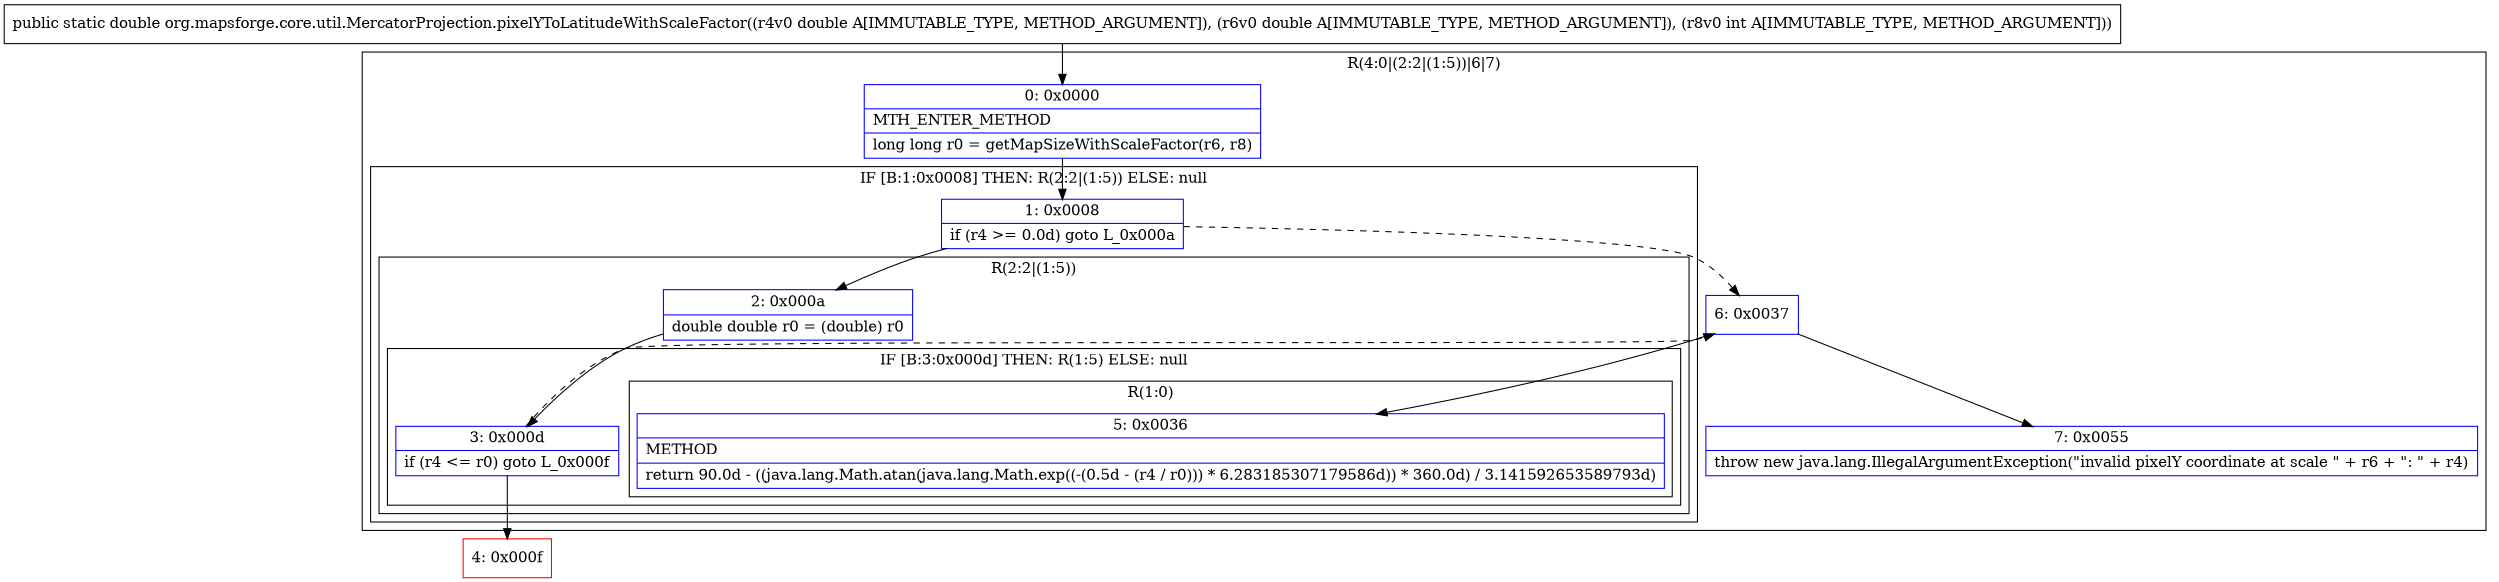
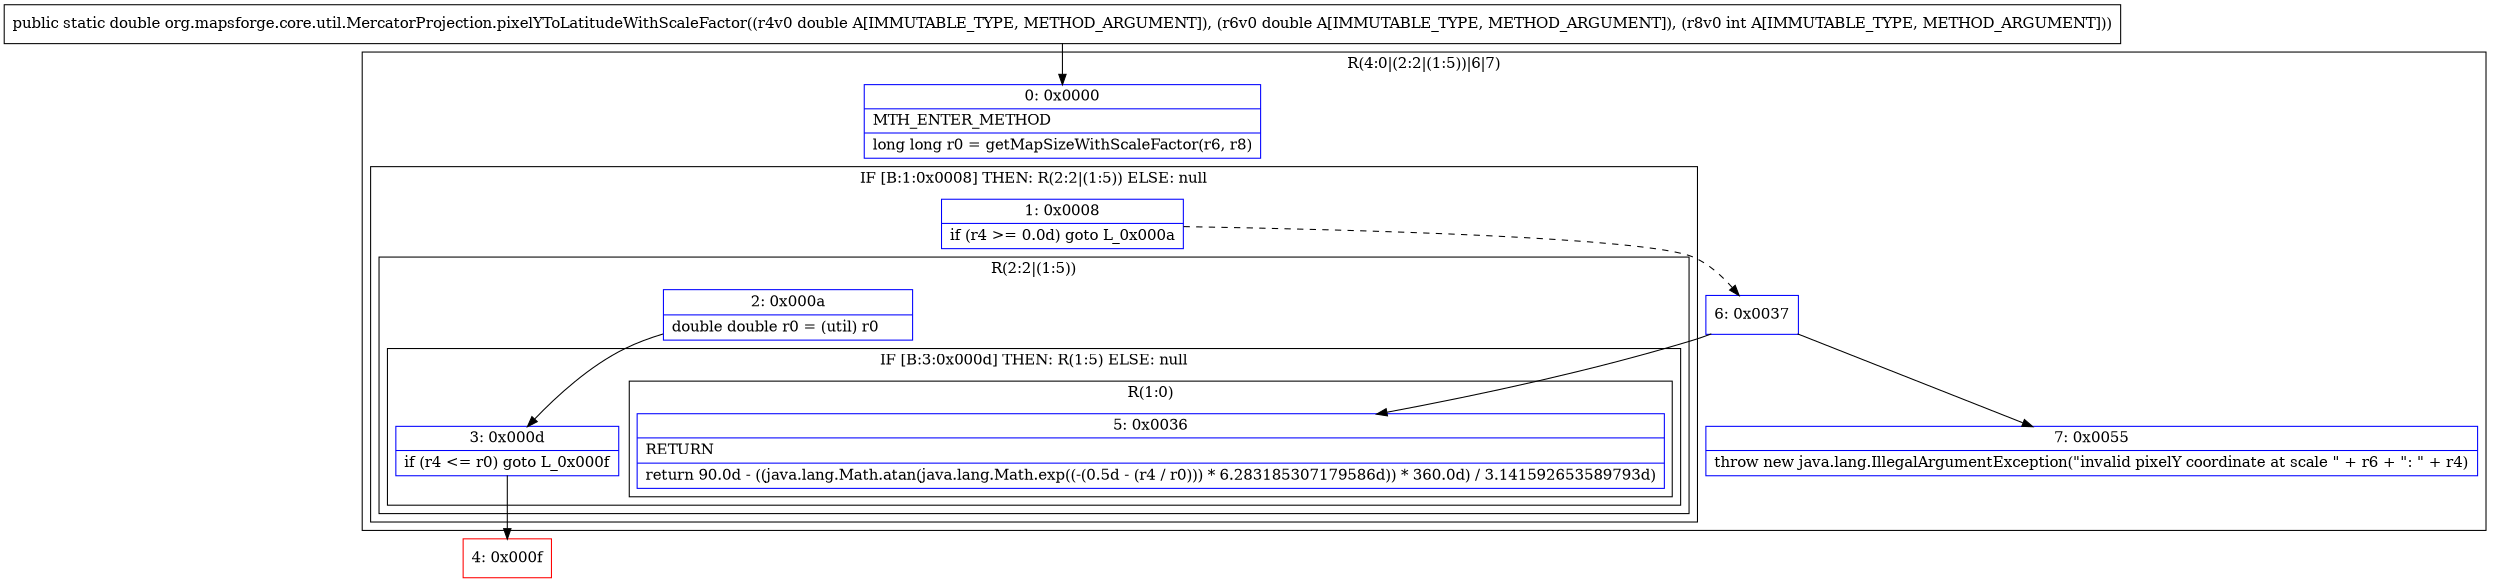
(1062, 173) -> none
(896, 265) -> none
(788, 327) -> (775, 327)
(1101, 343) -> none
(682, 450) -> (680, 450)
